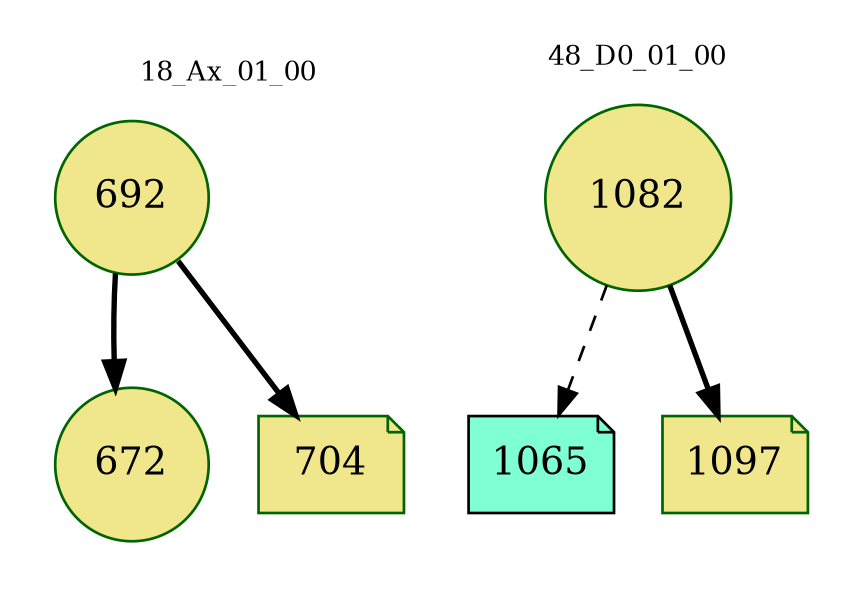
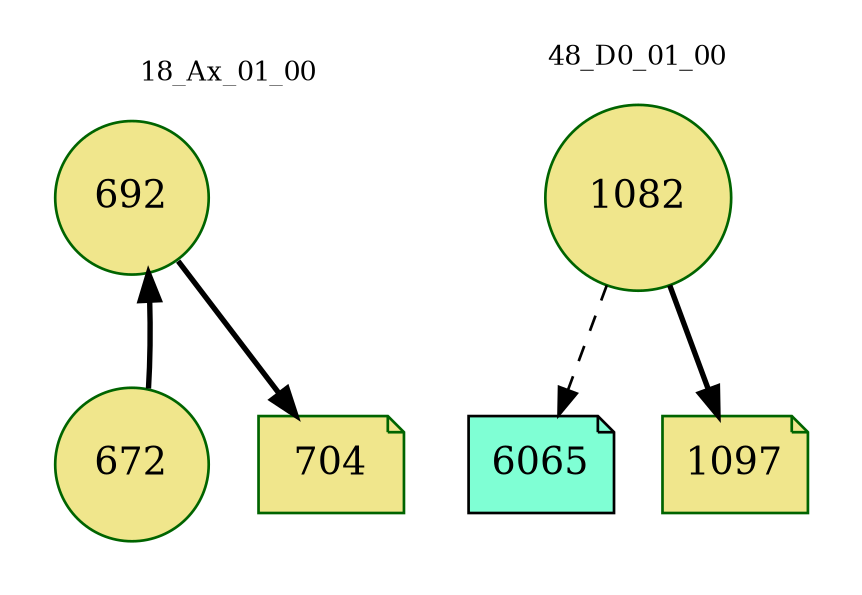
(114, 317) -> (150, 345)
(541, 465) -> (541, 465)
